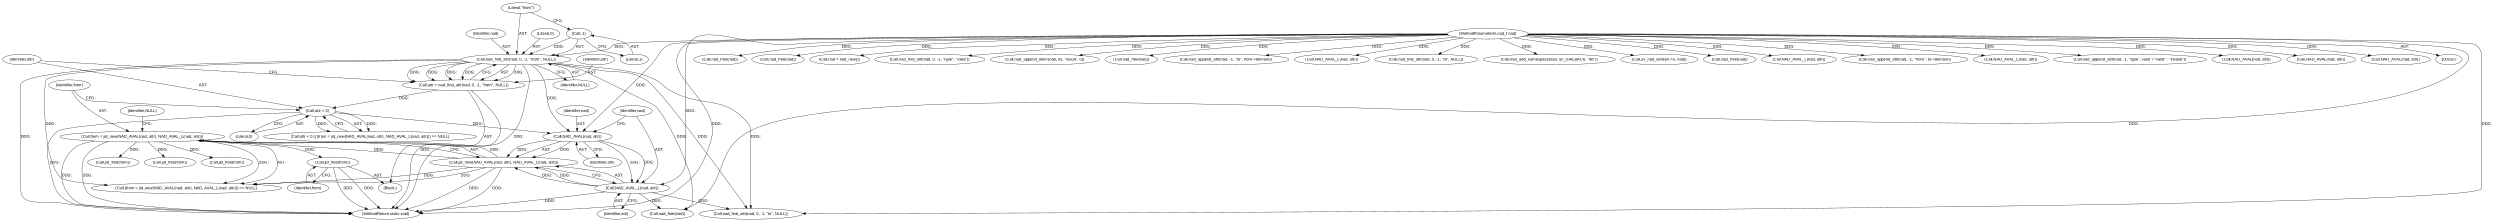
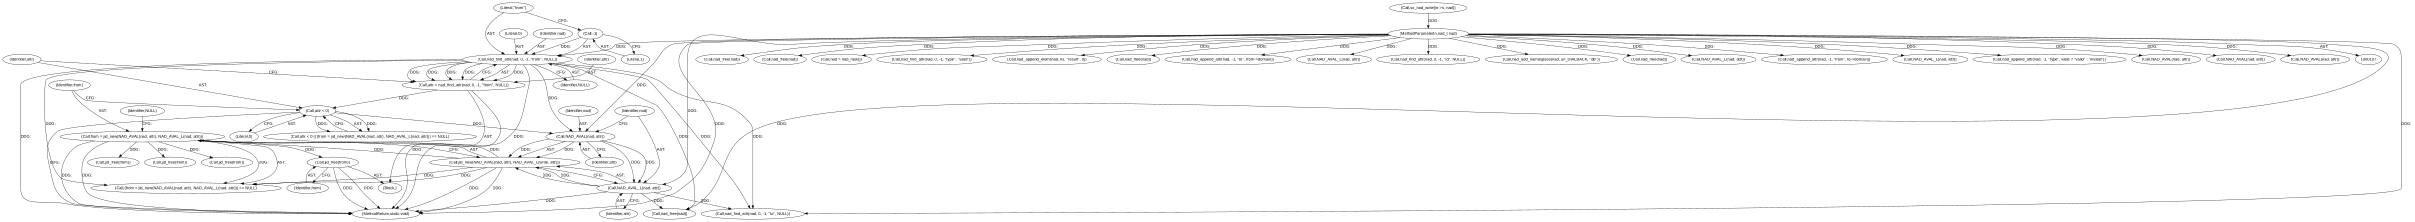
(1572, 46) -> (1428, 19)
(504, 162) -> (505, 162)
